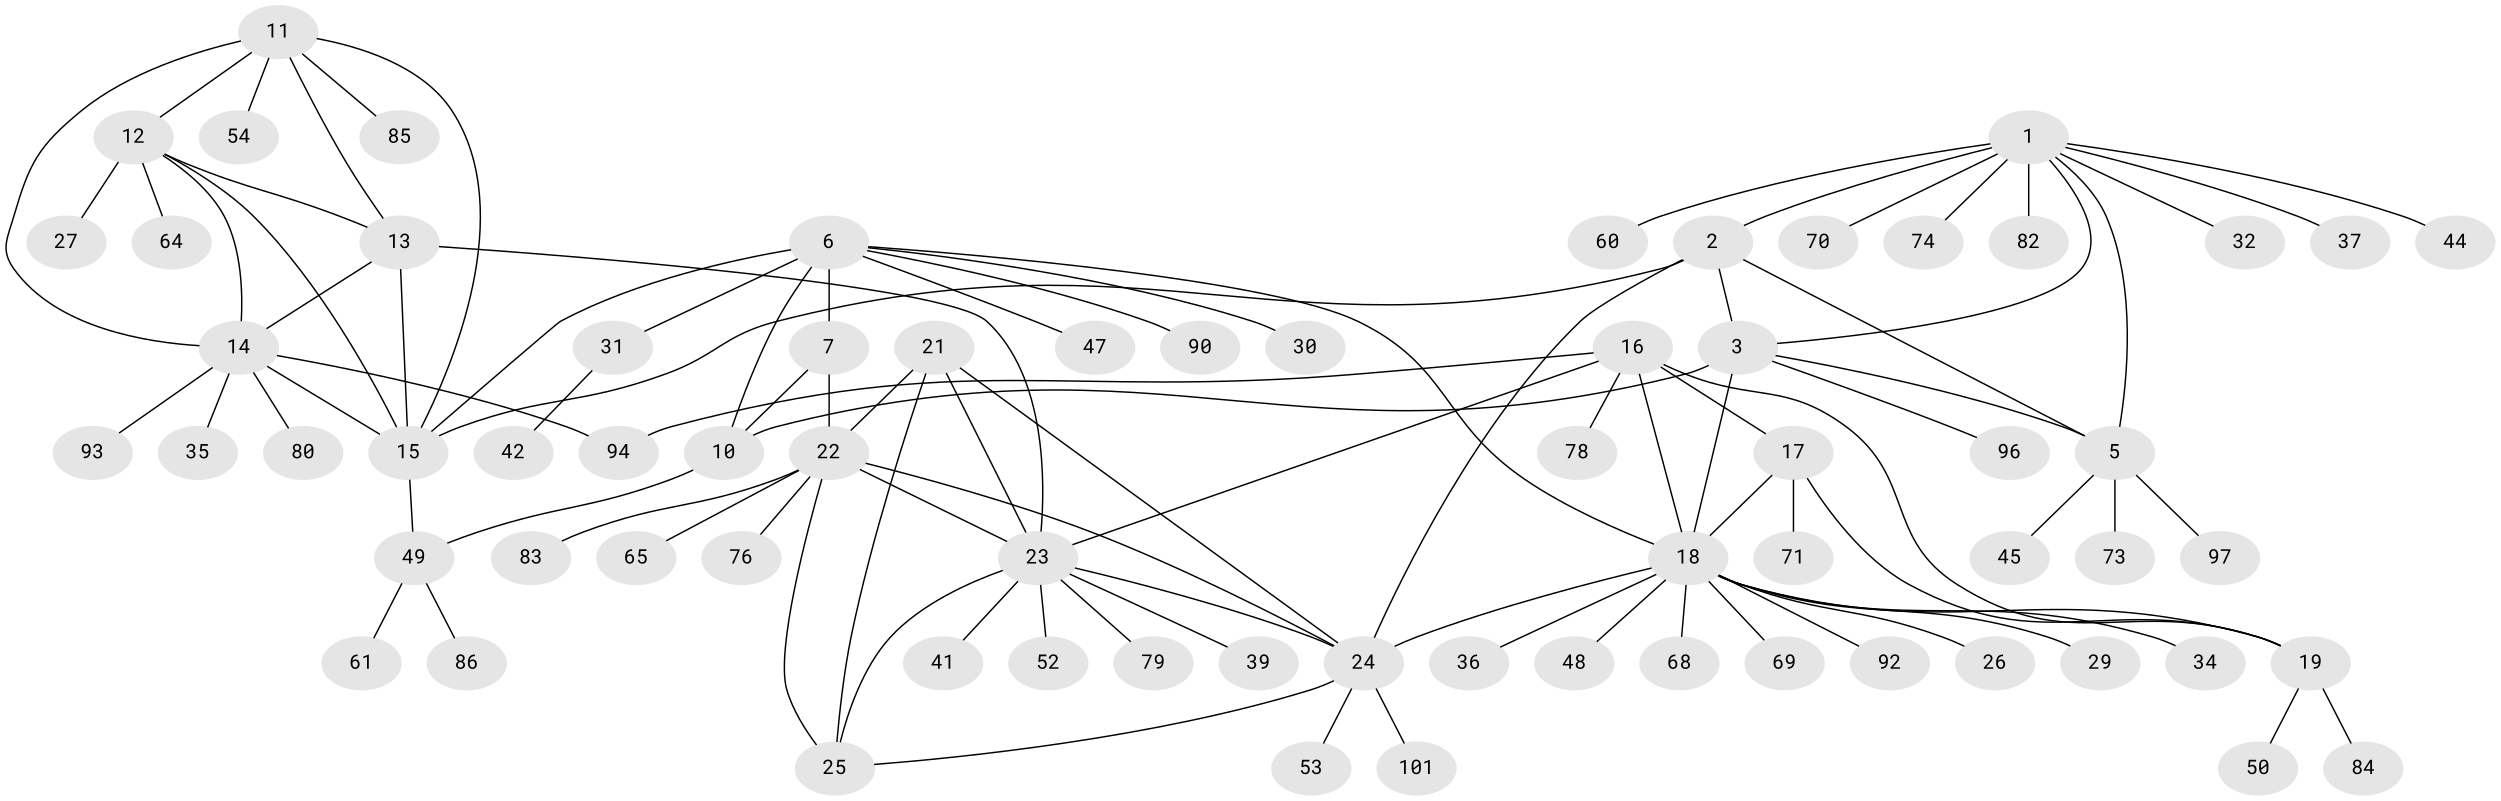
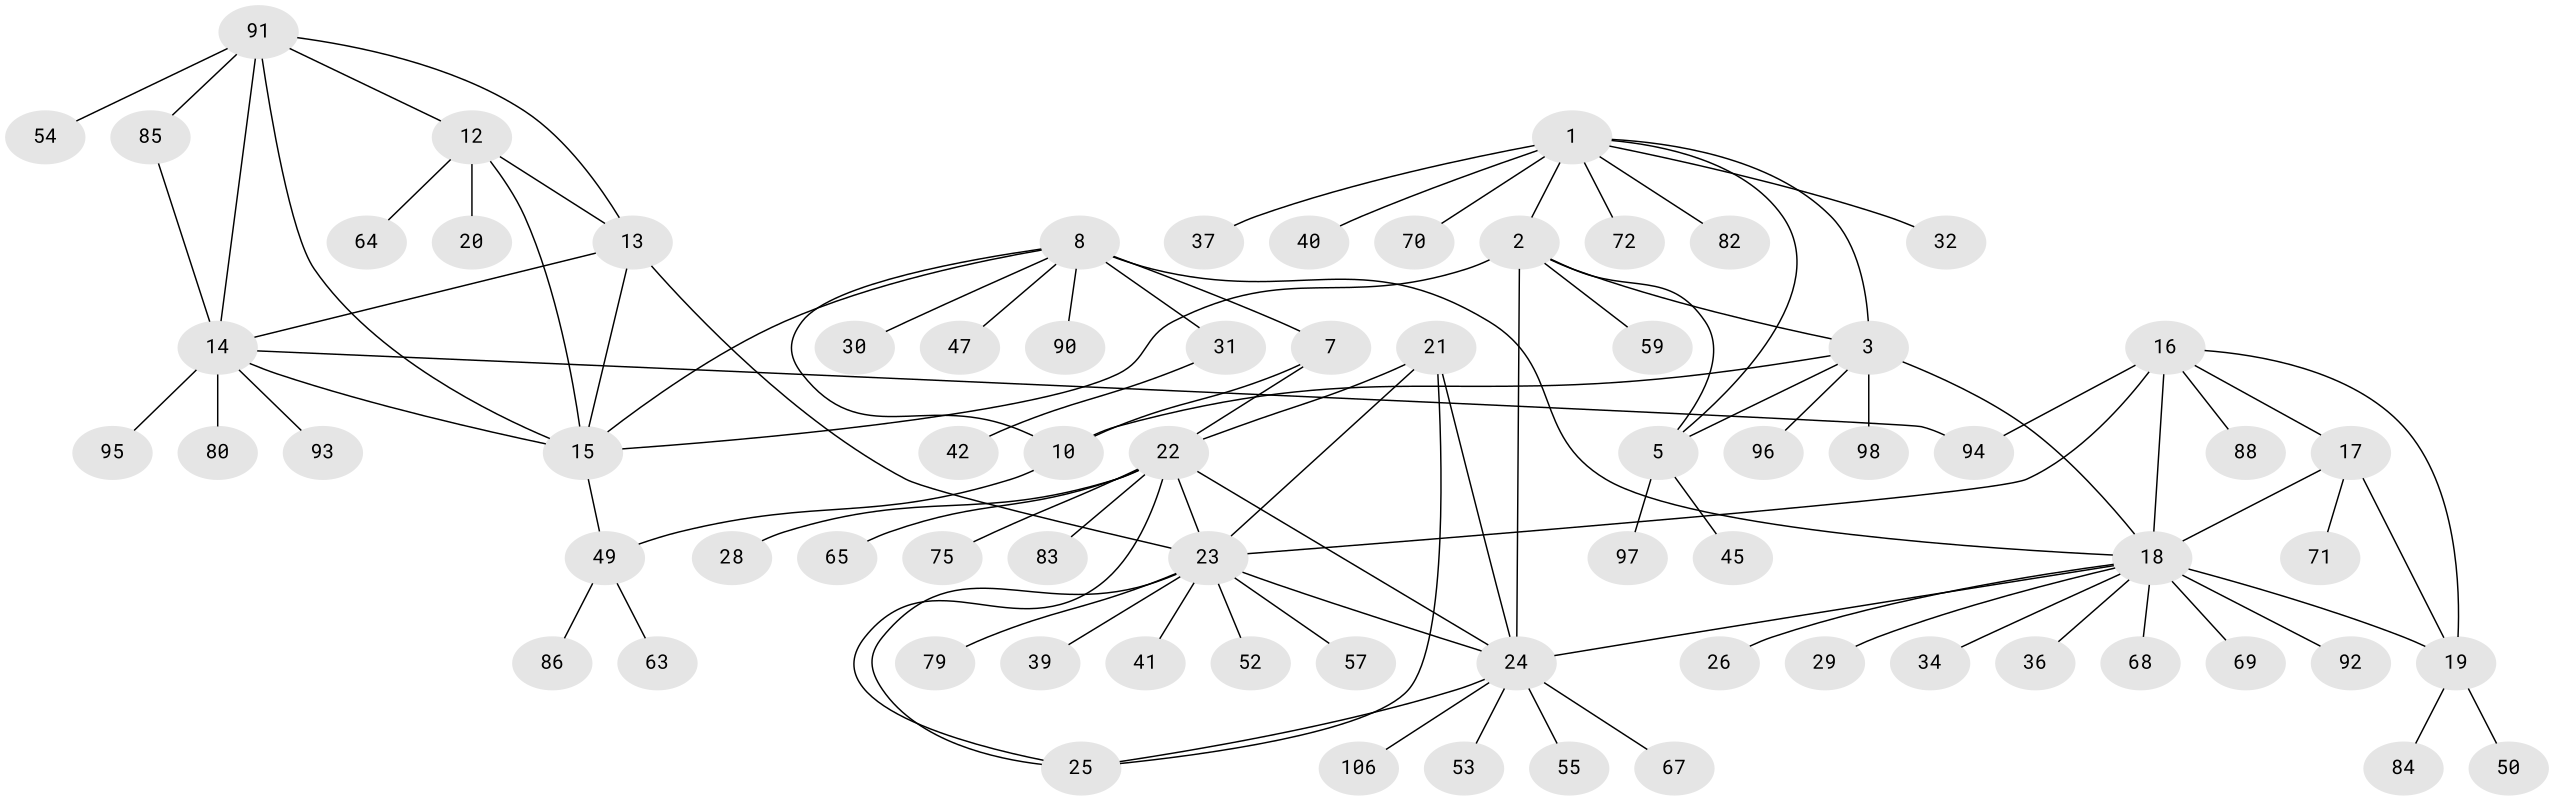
(278, 32) -> (259, 32)
(228, 226) -> (184, 243)
(66, 243) -> (472, 243)
(829, 243) -> (1080, 243)
(1608, 243) -> none
(1924, 243) -> (1625, 243)
(2455, 243) -> (1309, 243)
none -> (1653, 348)
(198, 453) -> (113, 453)
(1577, 453) -> (2246, 453)
none -> (1869, 453)
none -> (732, 558)
(741, 558) -> (942, 558)
(2115, 558) -> none
(362, 663) -> (658, 663)
none -> (1356, 663)
(1574, 663) -> none
(1417, 769) -> (1359, 769)
none -> (1569, 769)
none -> (1674, 769)
